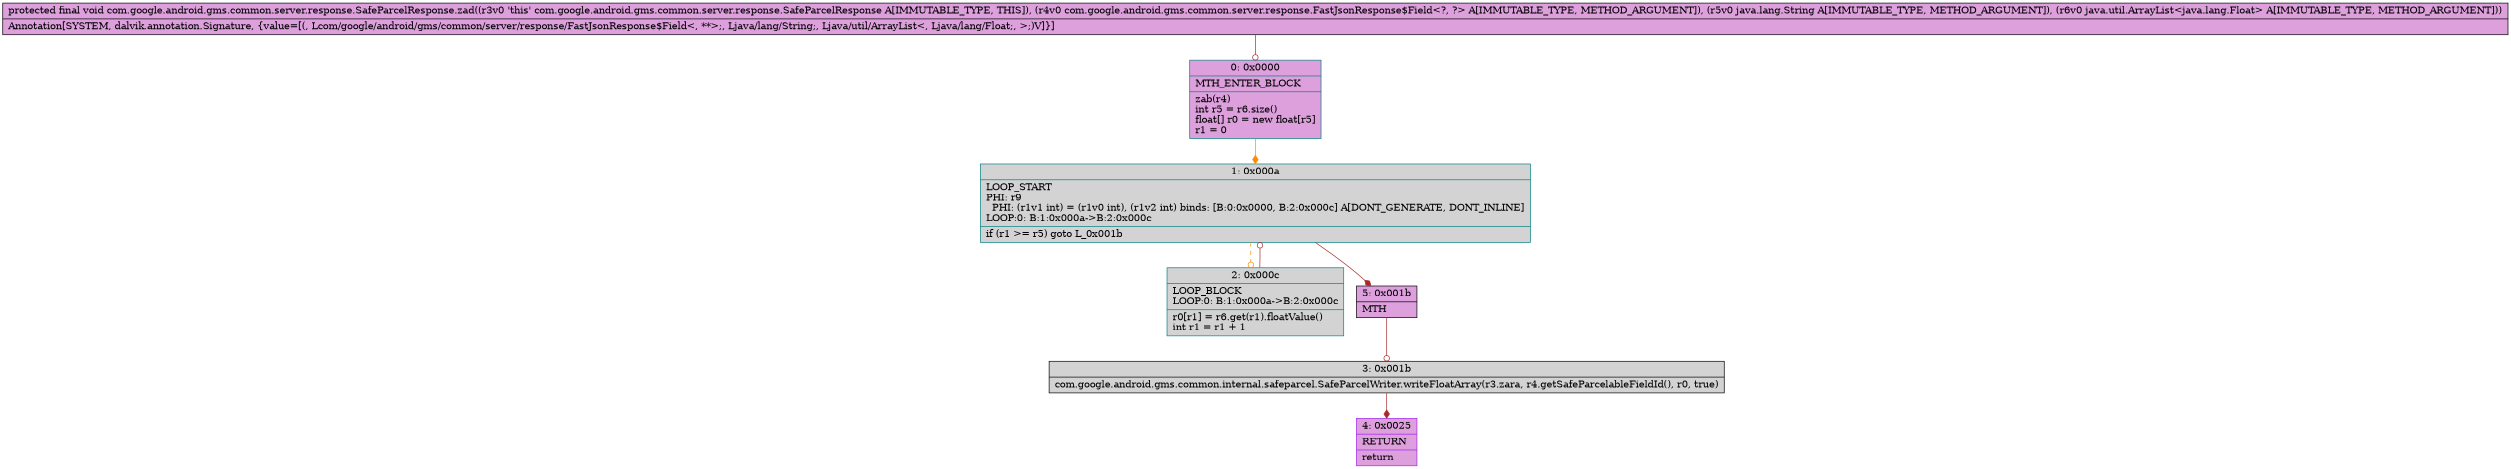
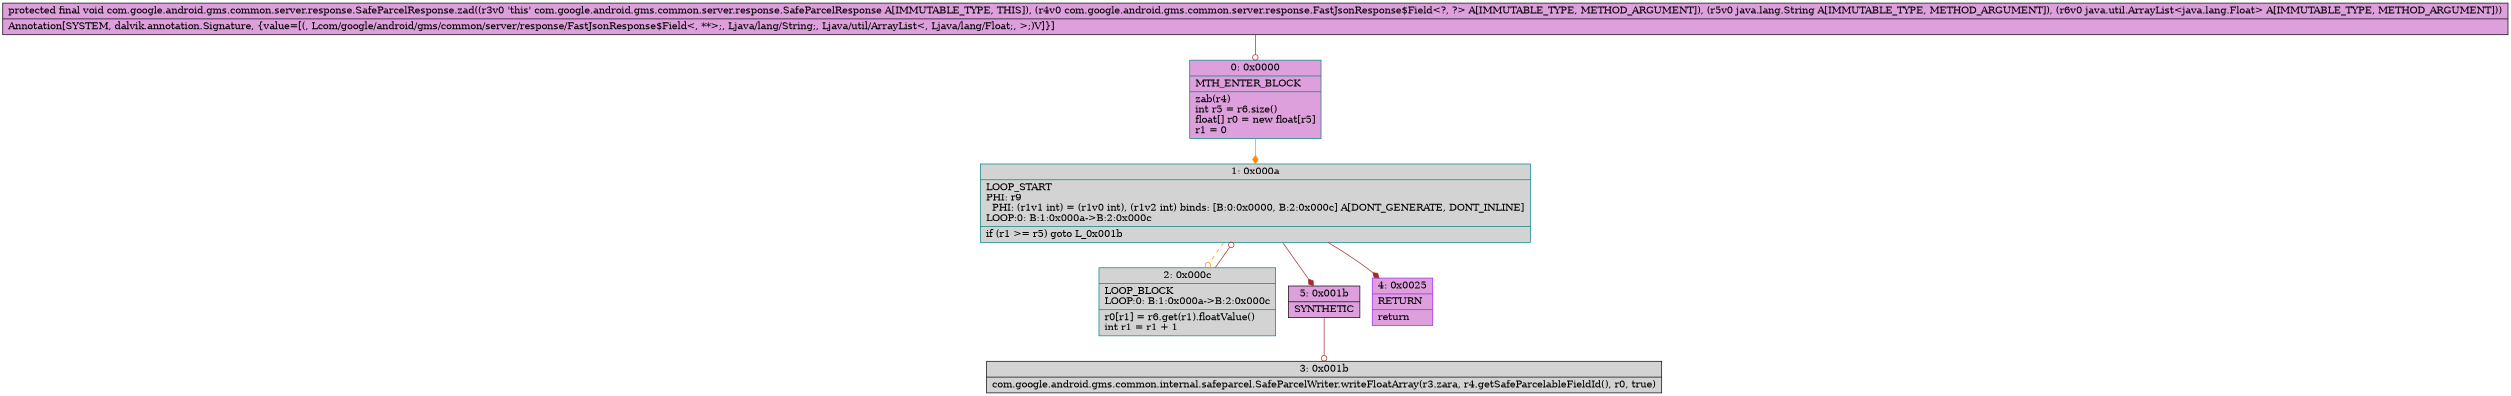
(1374, 309) -> (1324, 309)
(1387, 401) -> (1351, 257)
